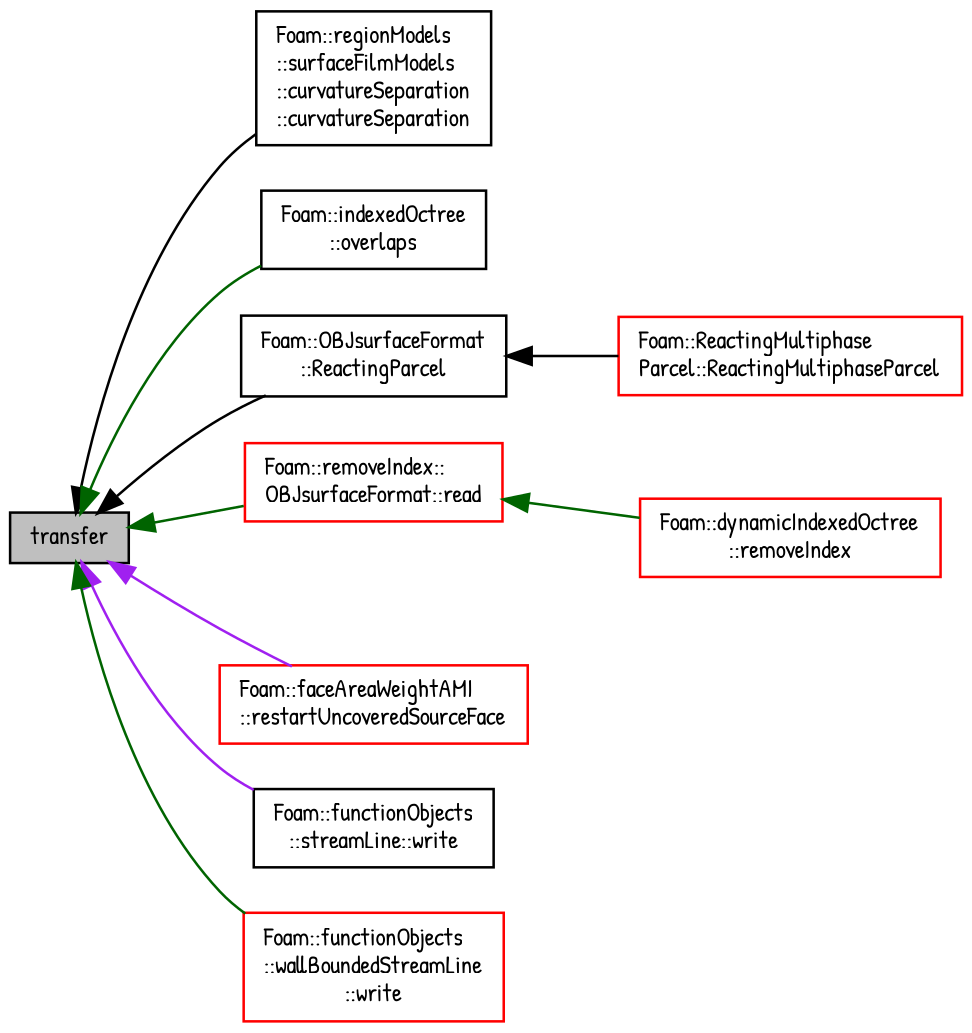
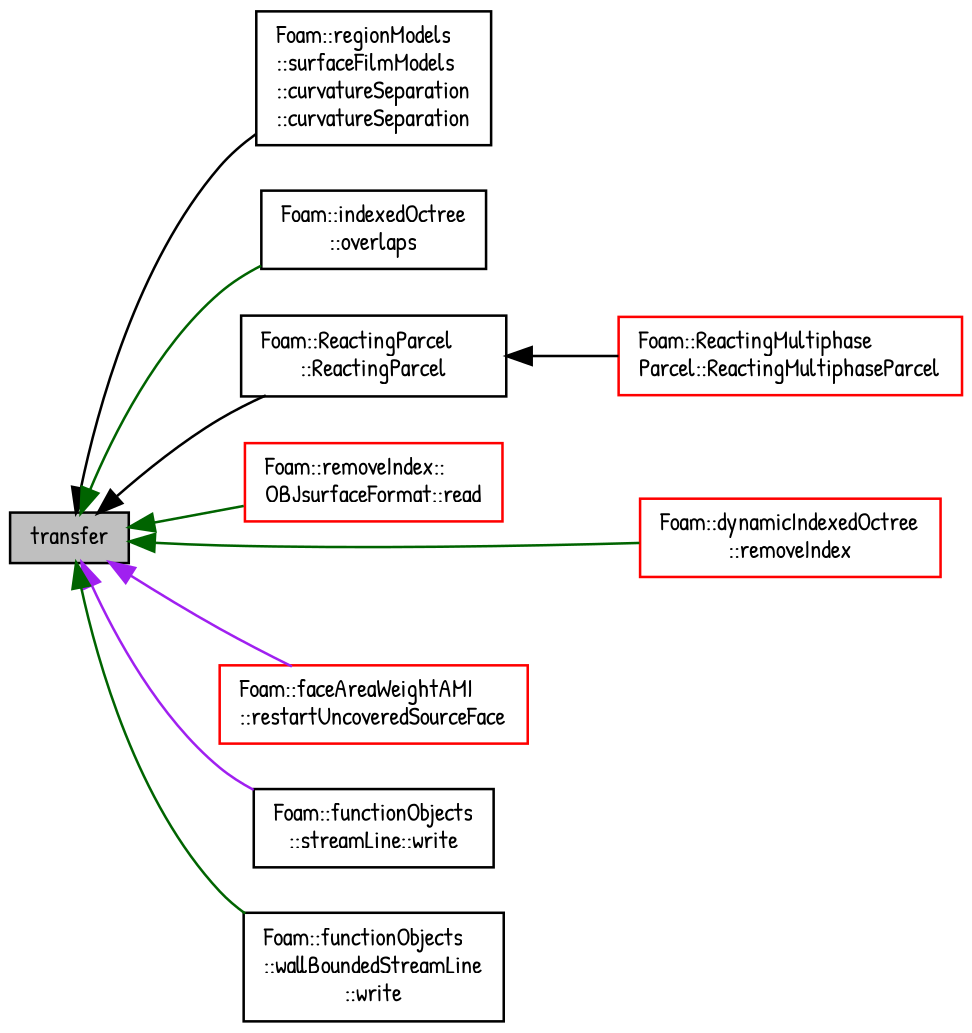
(374, 356) -> (374, 356)
(584, 510) -> (397, 547)
(374, 967) -> (374, 967)
